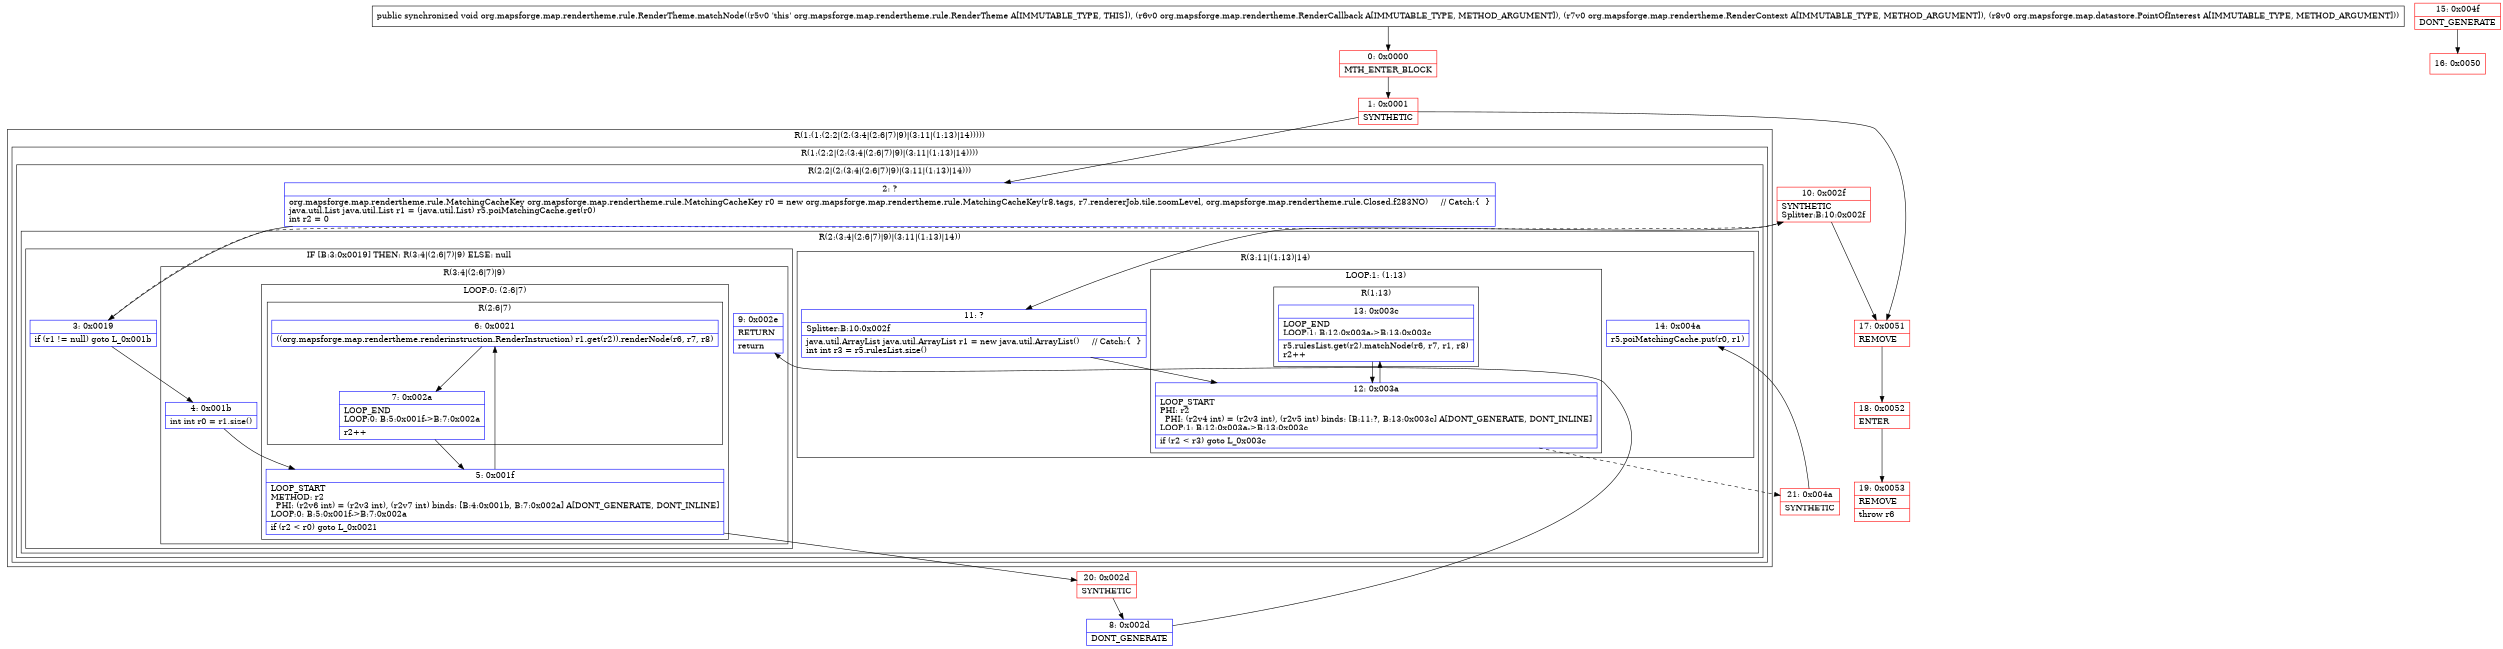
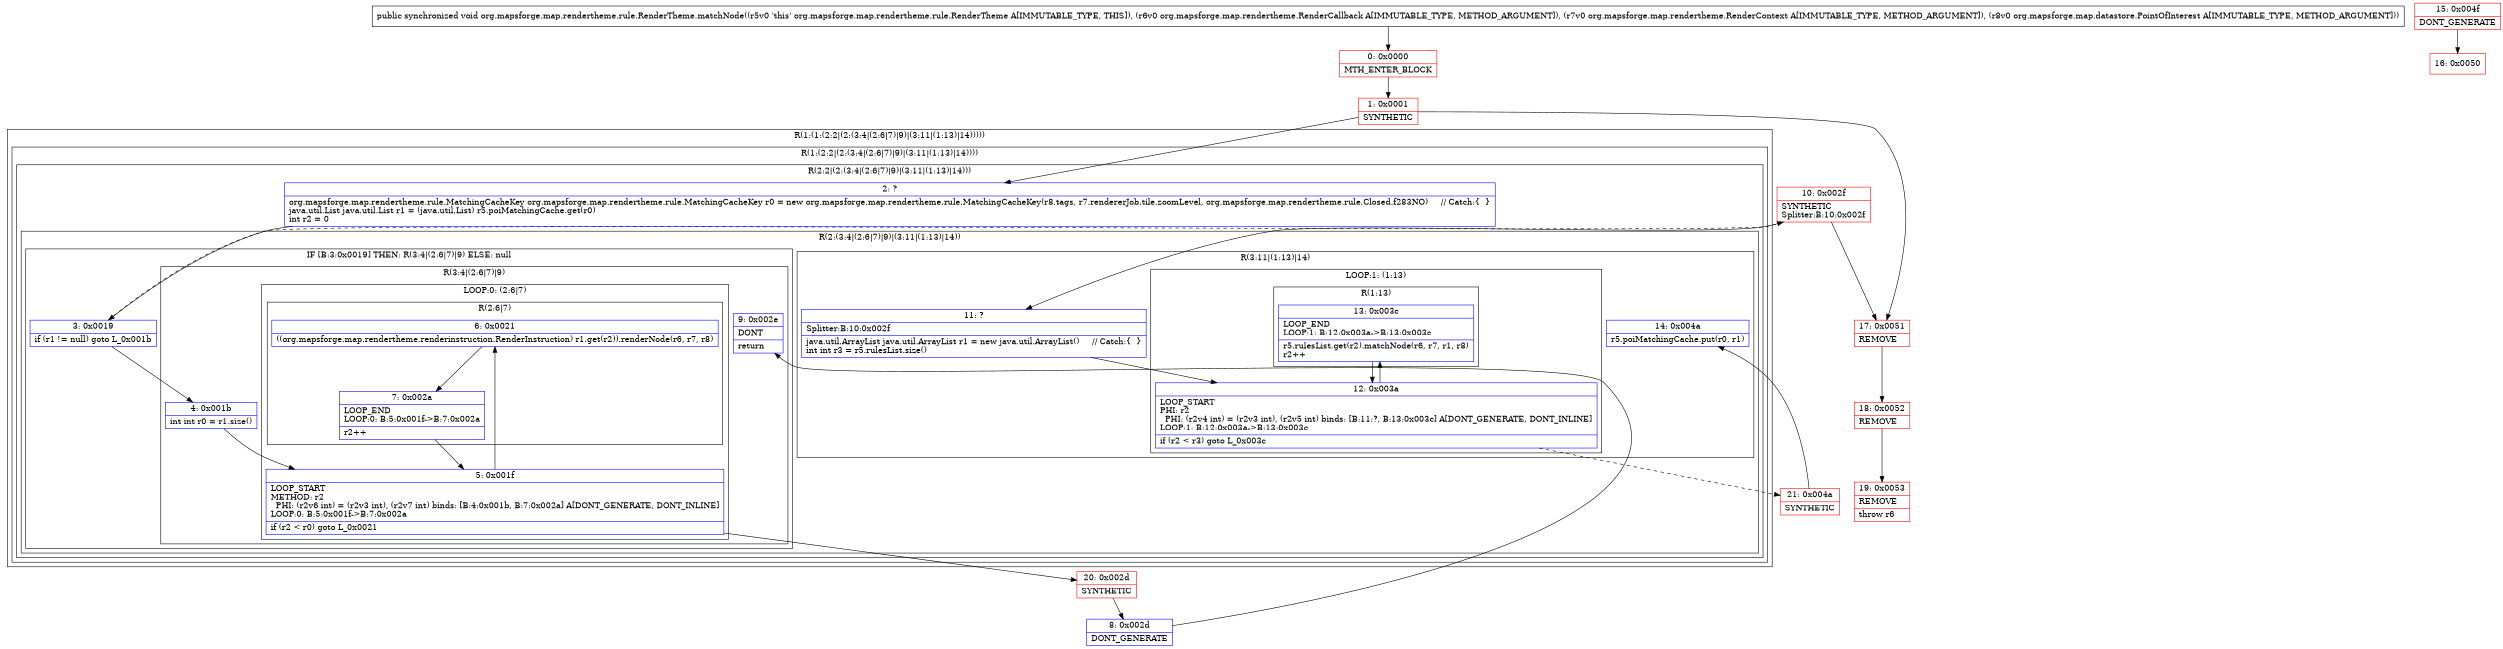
(756, 333) -> (750, 333)
(1874, 422) -> (1878, 422)
